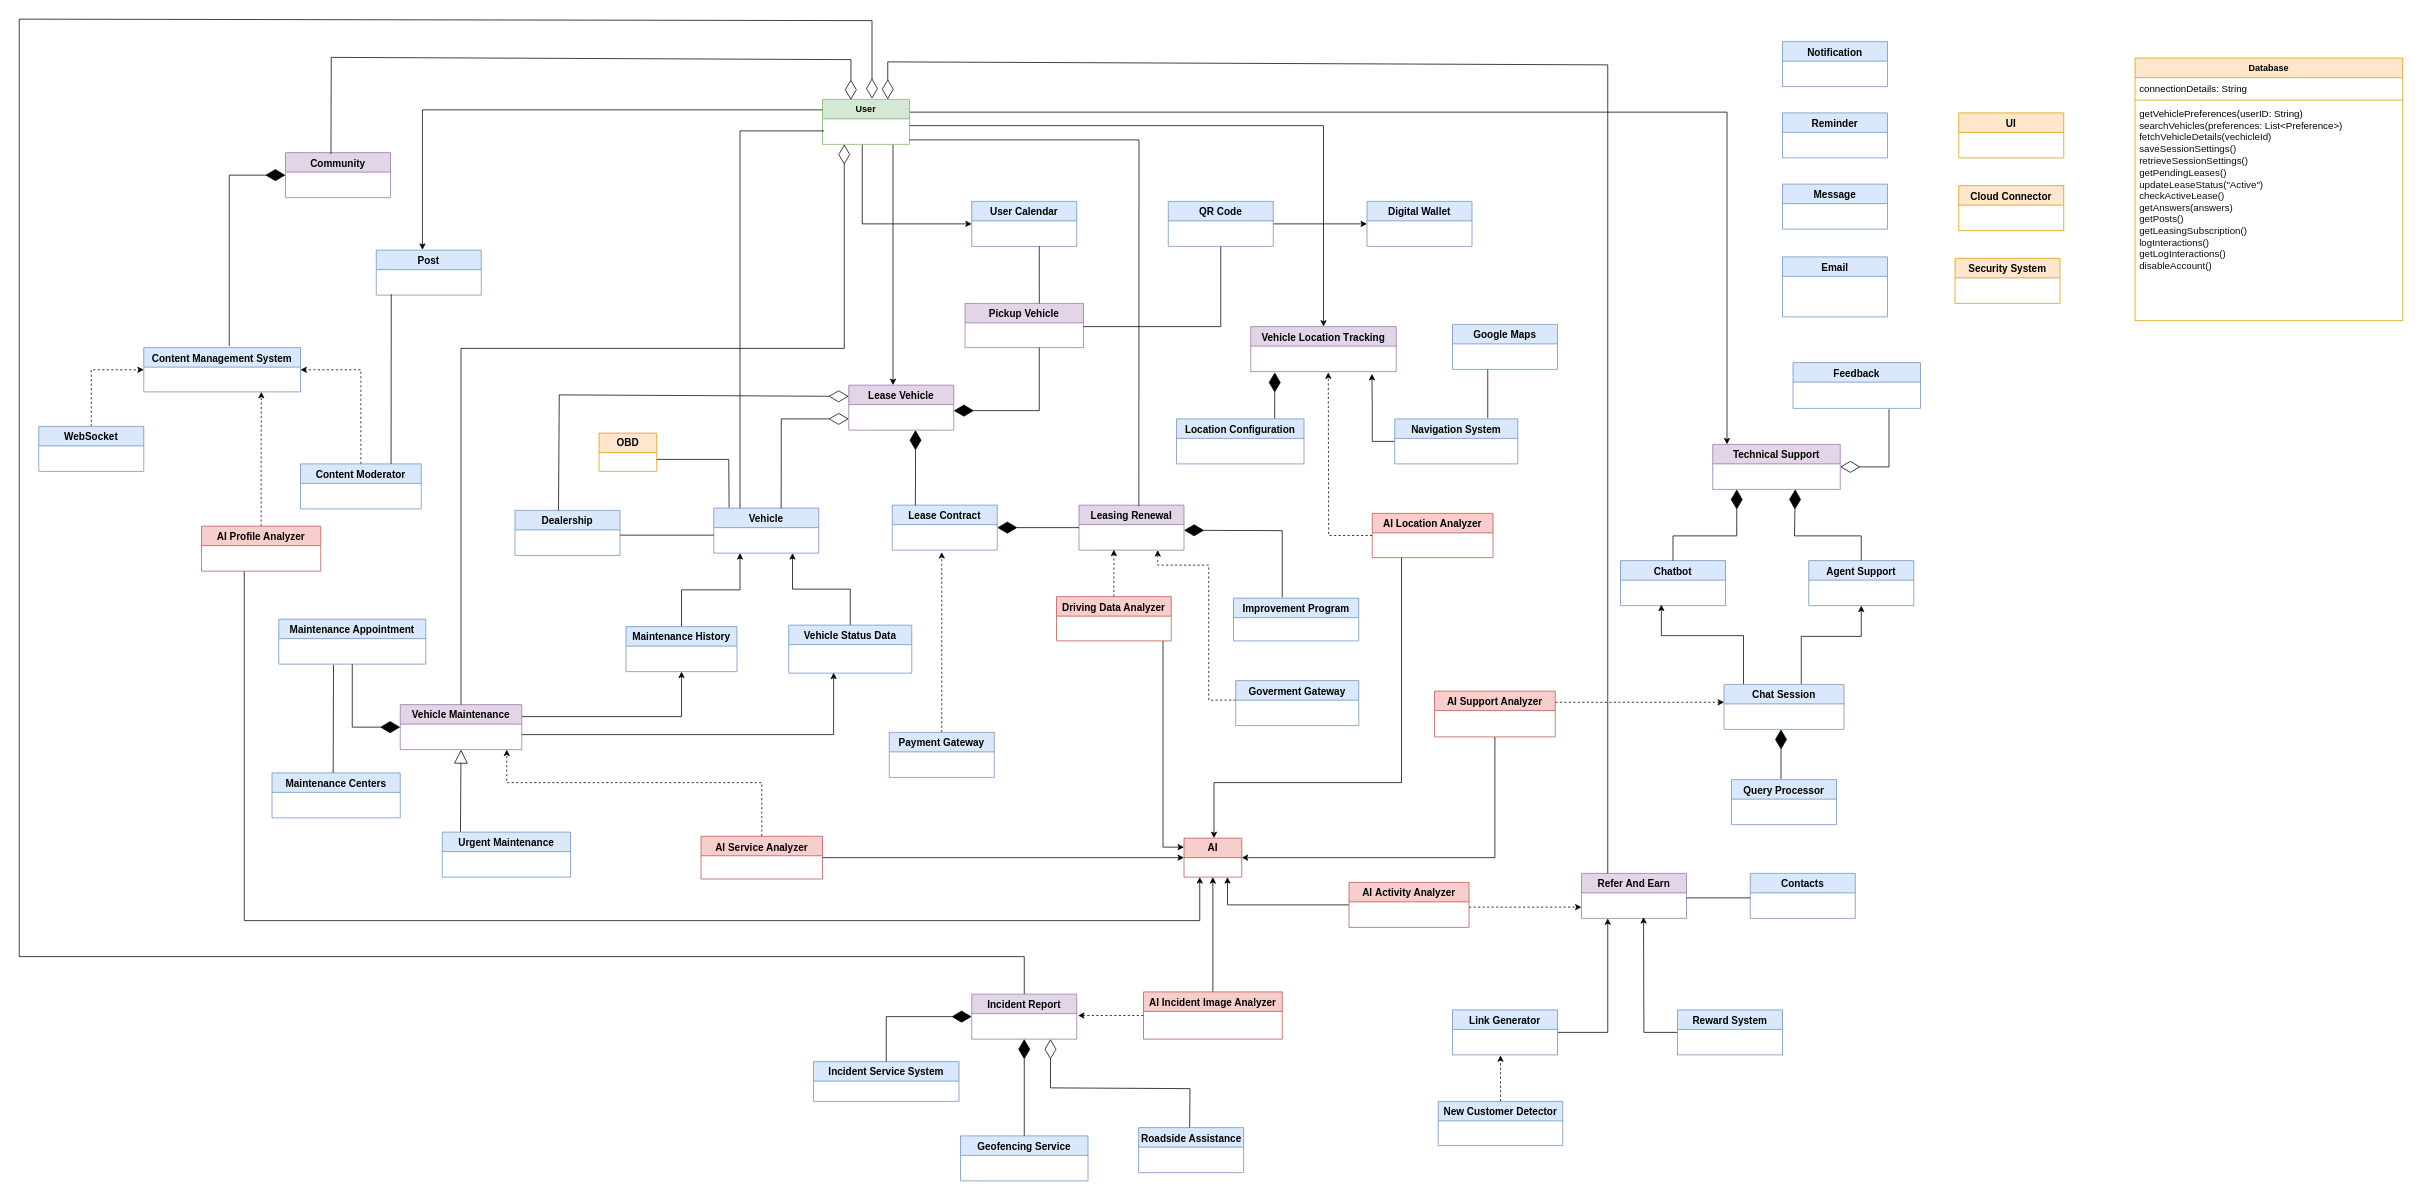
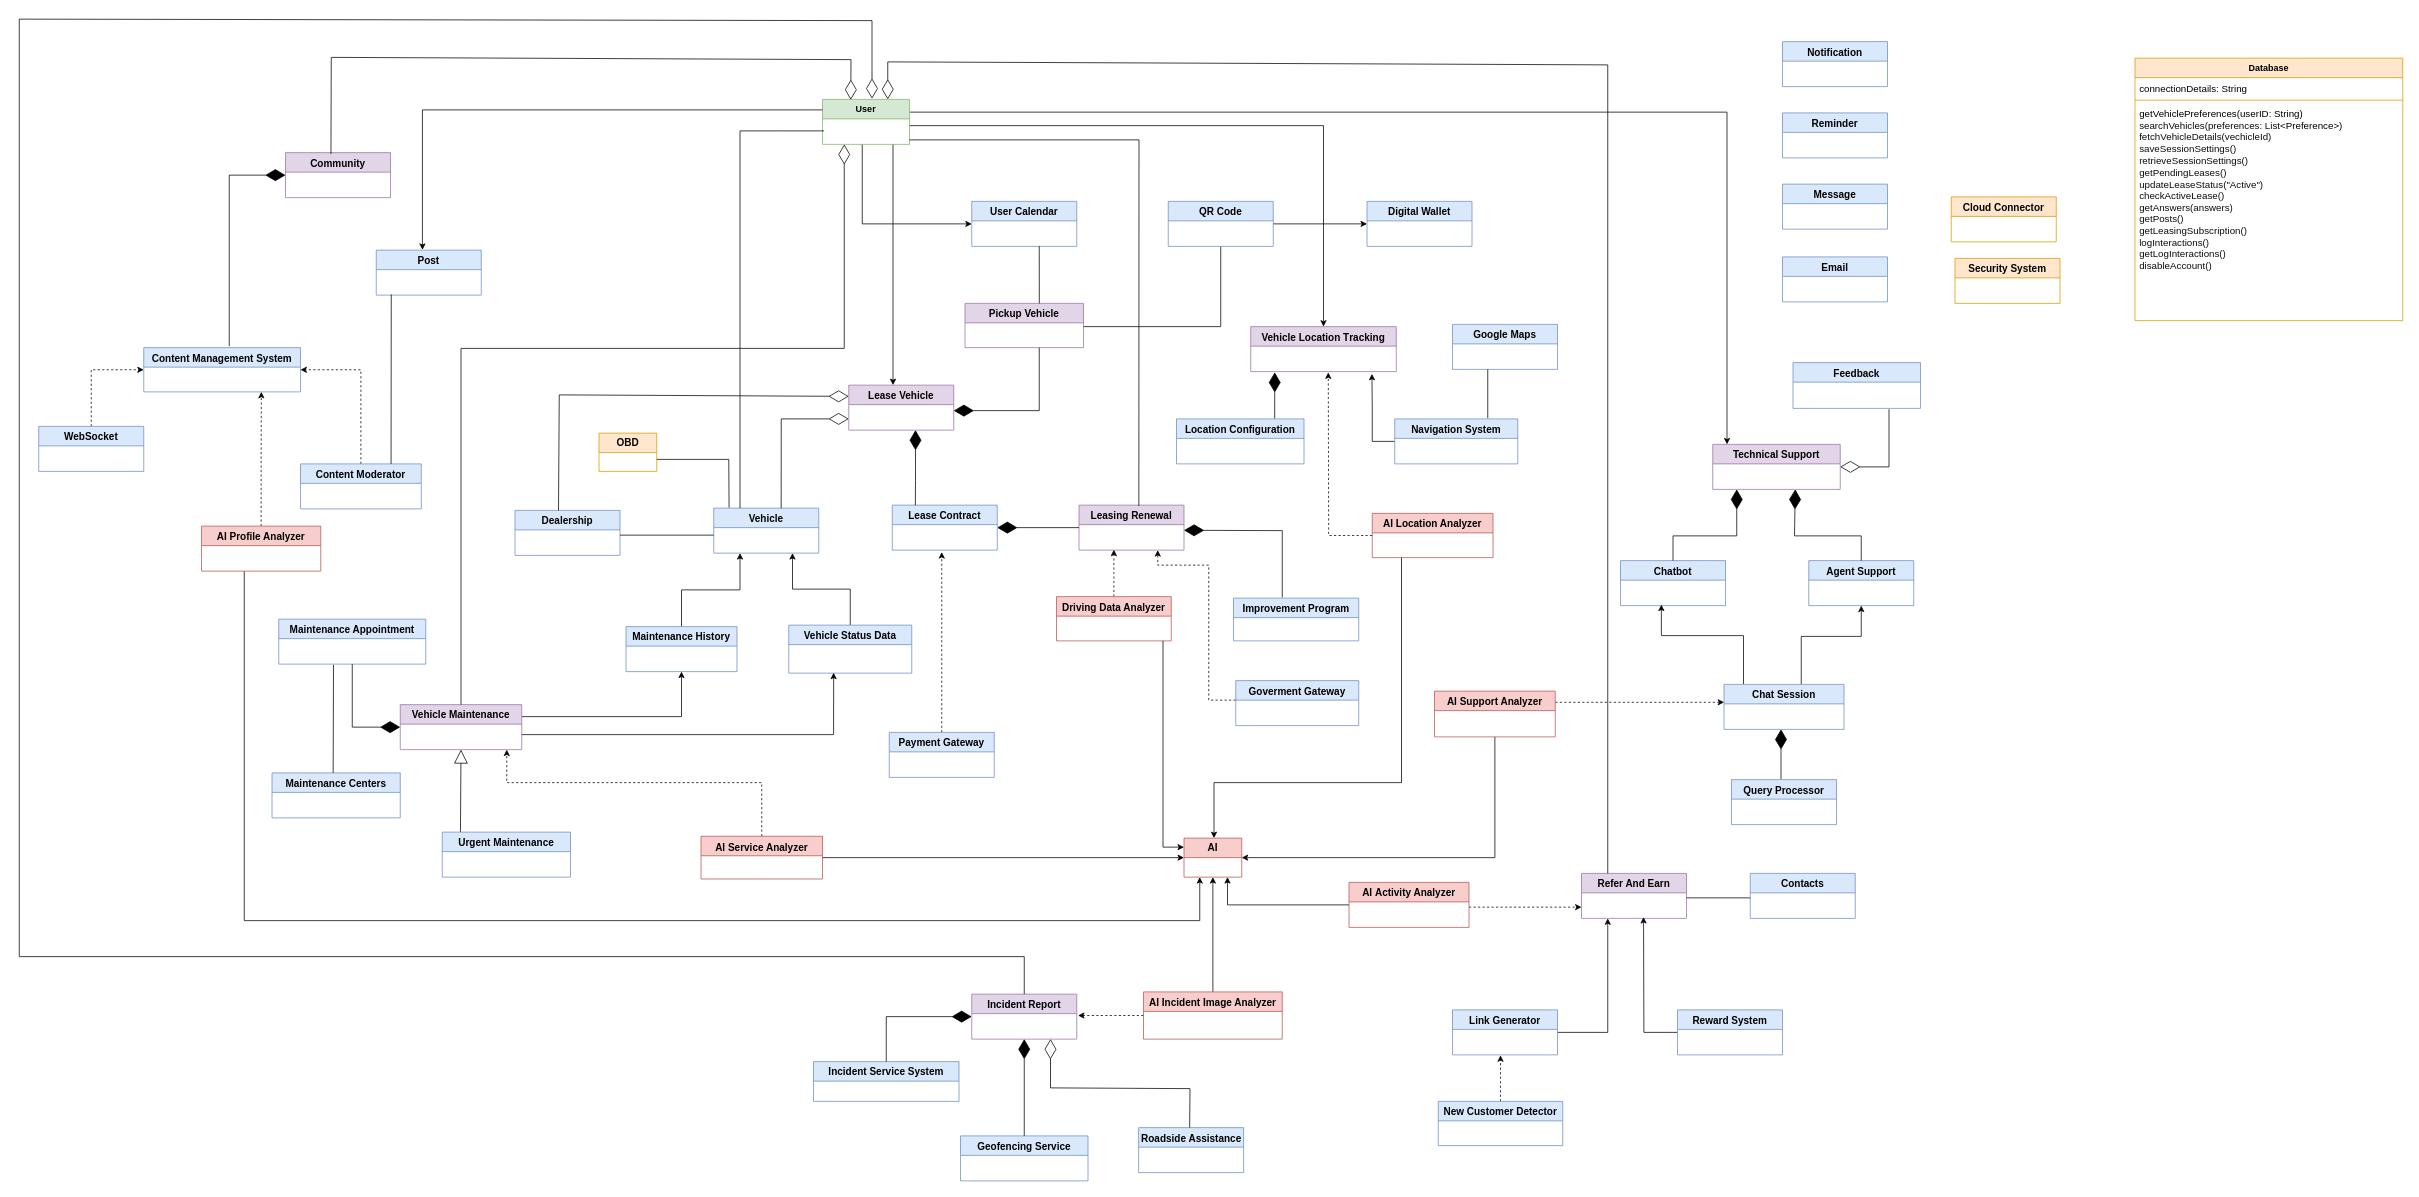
(2011, 135) -> none
(2011, 208) -> (2004, 219)
(1835, 287) -> (1835, 279)
